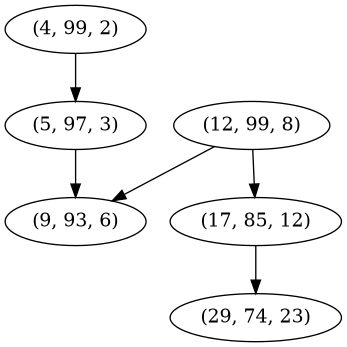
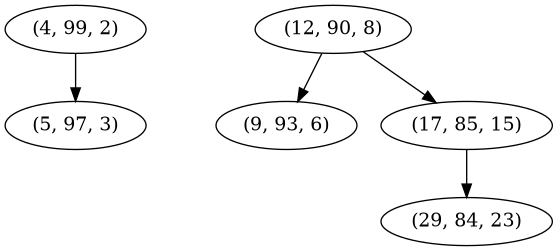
(252, 125) -> (333, 29)
(76, 167) -> none
(256, 222) -> (467, 125)
(256, 318) -> (467, 222)
